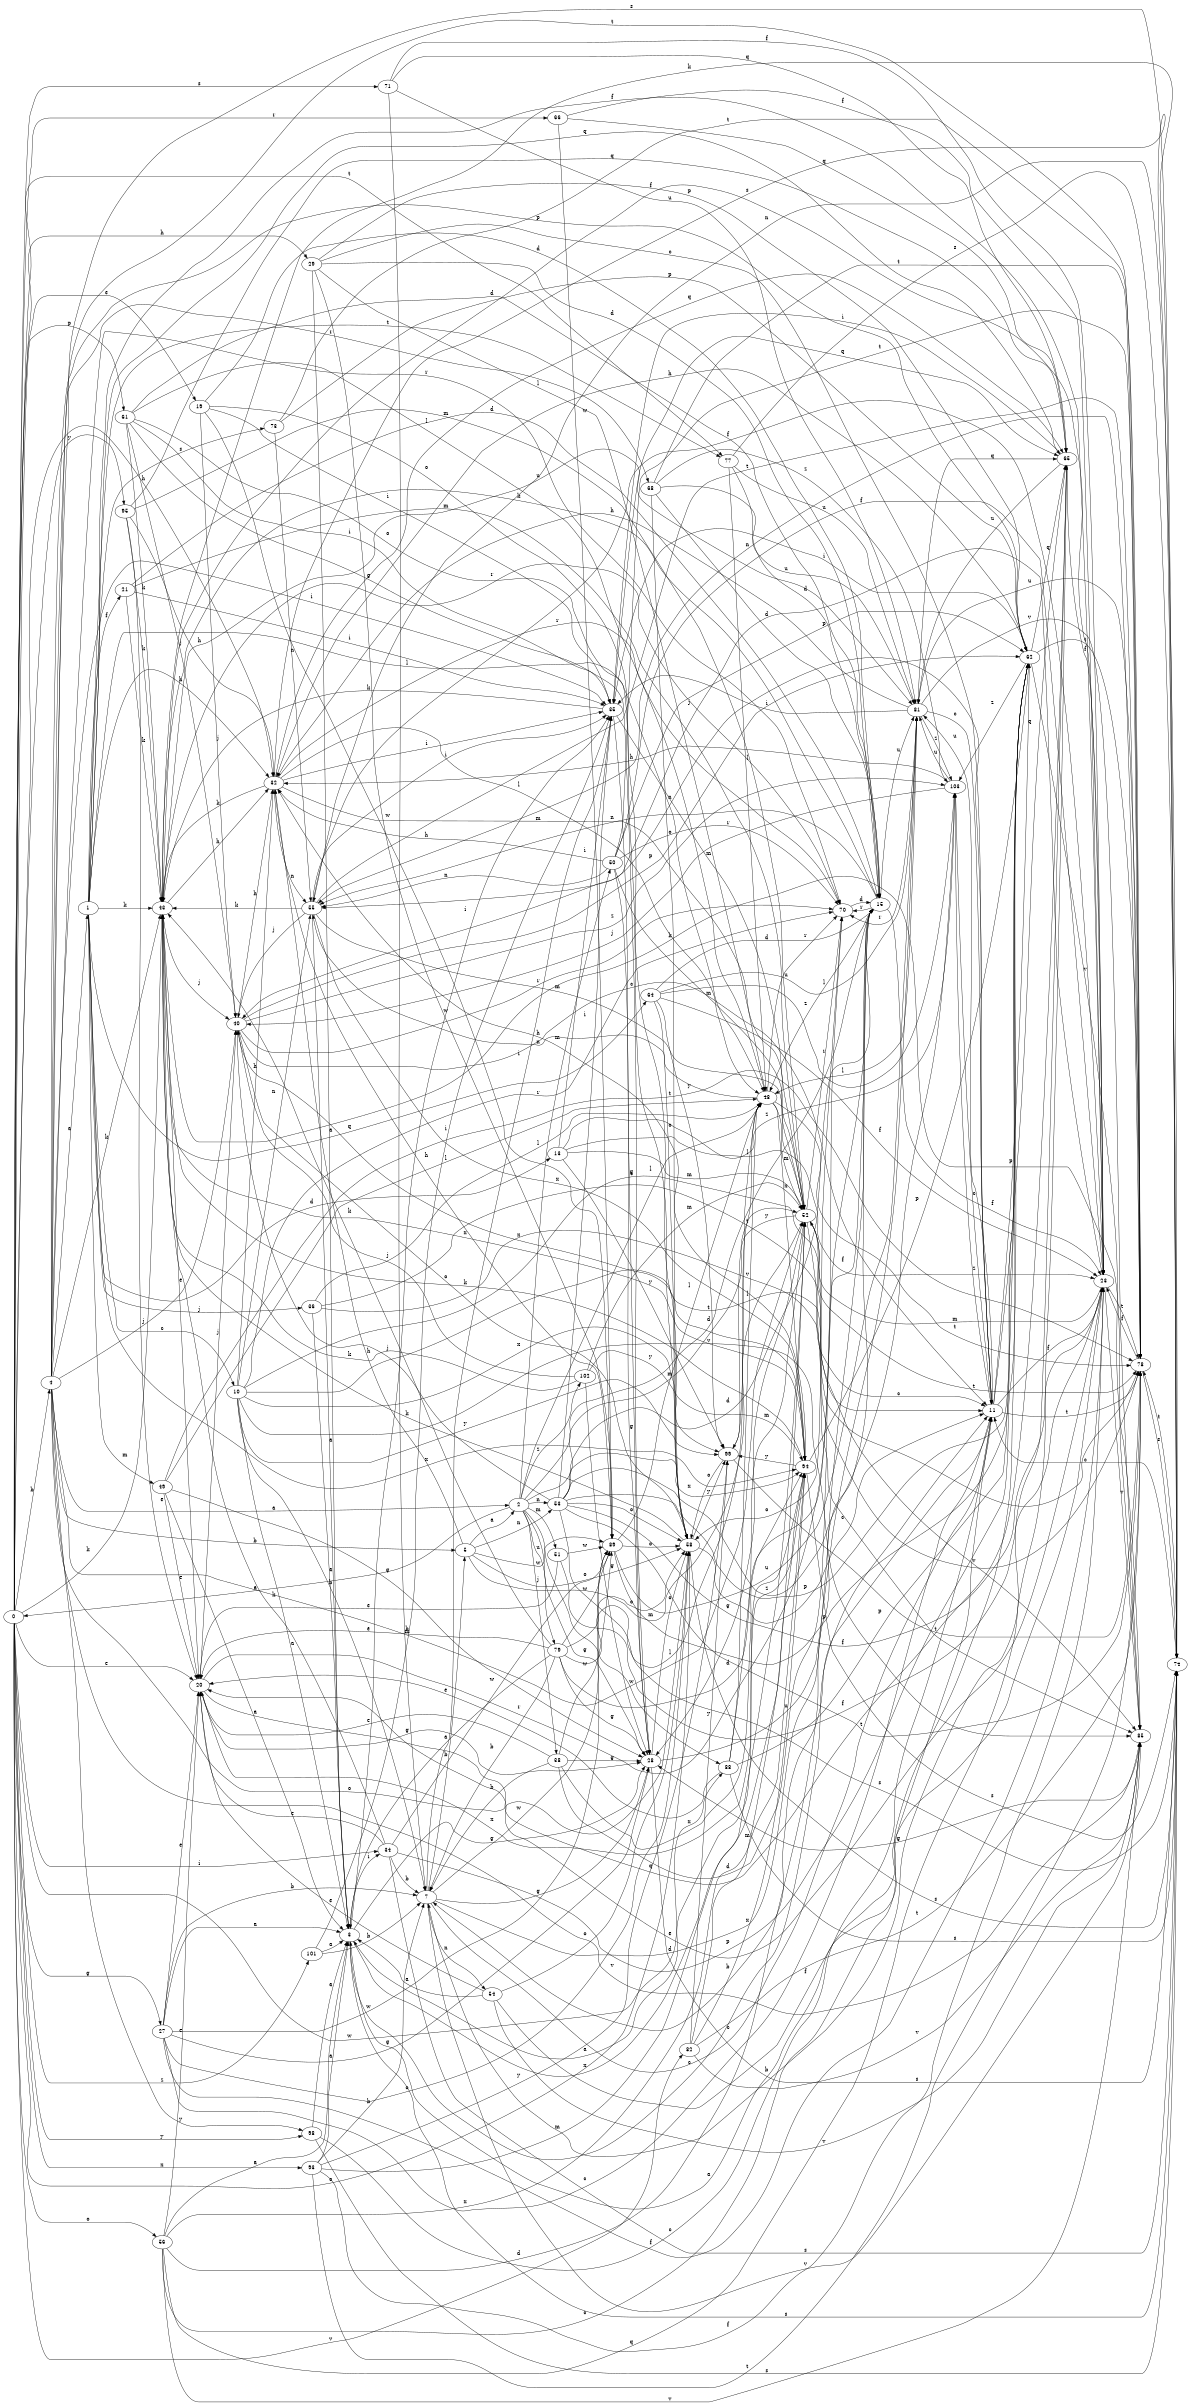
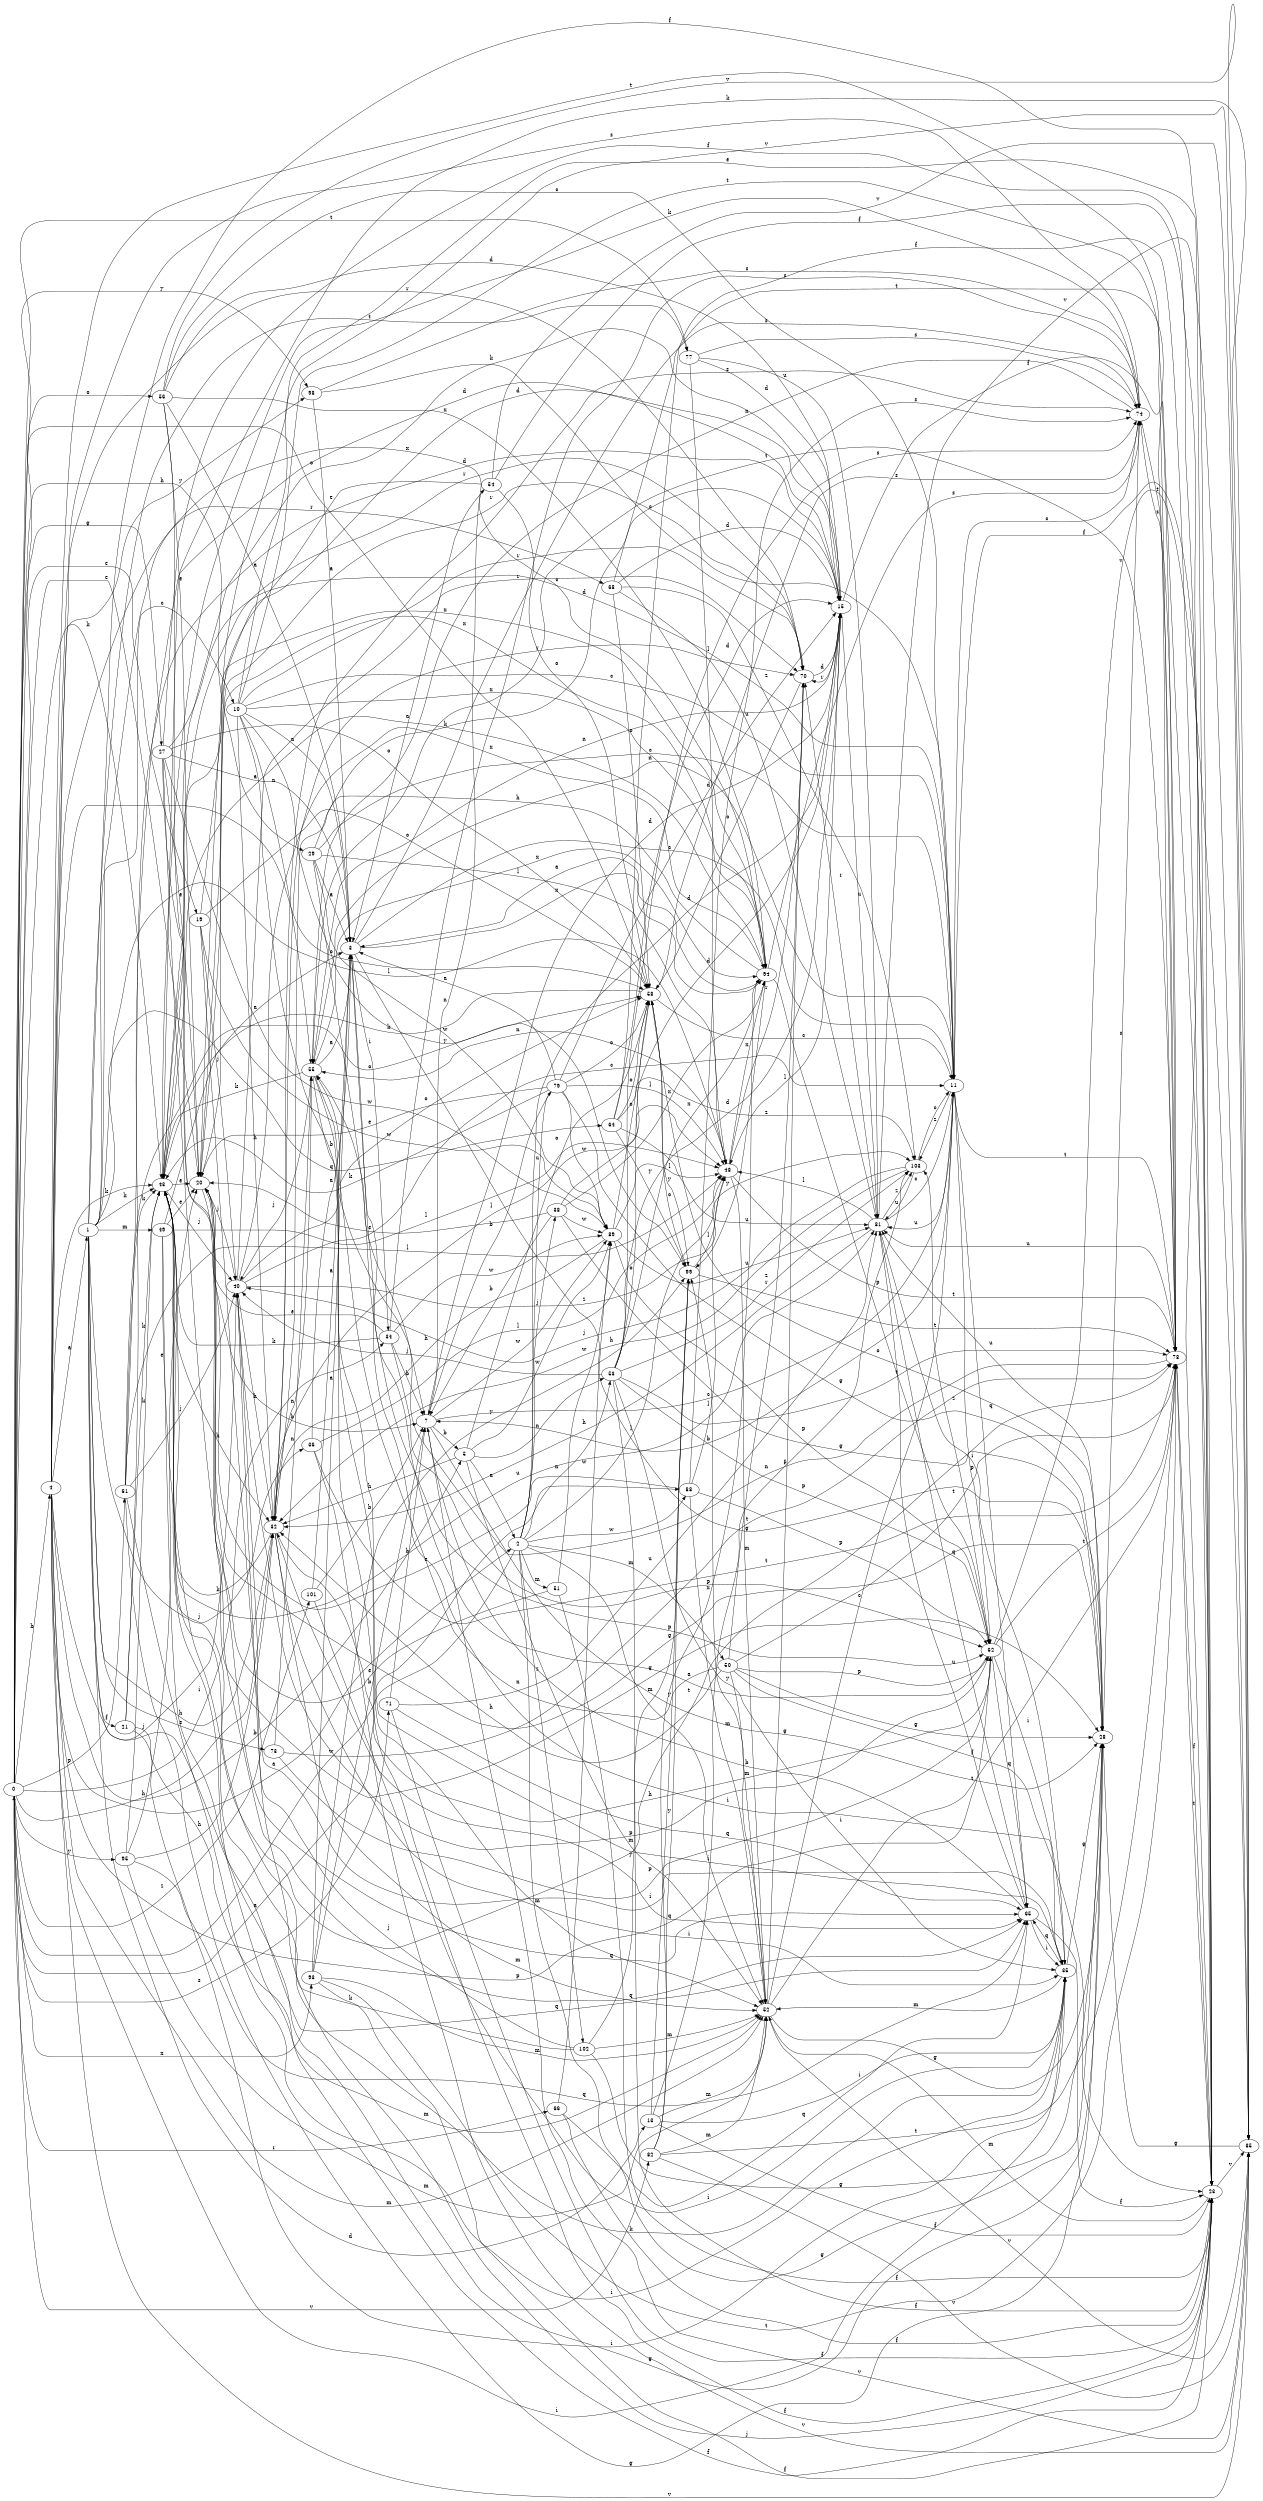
(476, 1299) -> none
